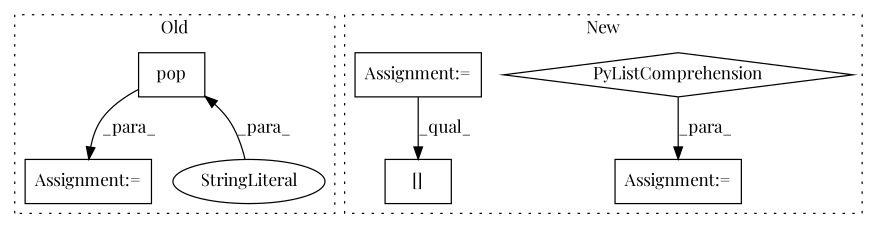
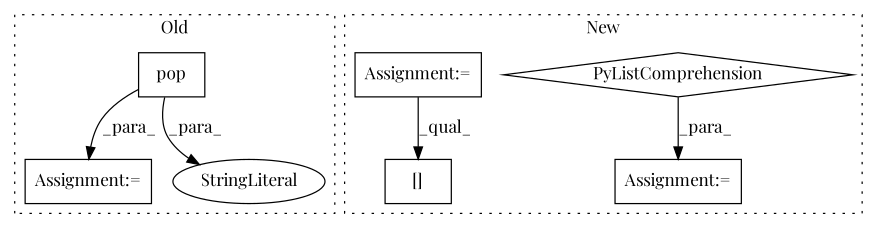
(234, 129) -> (166, 132)
